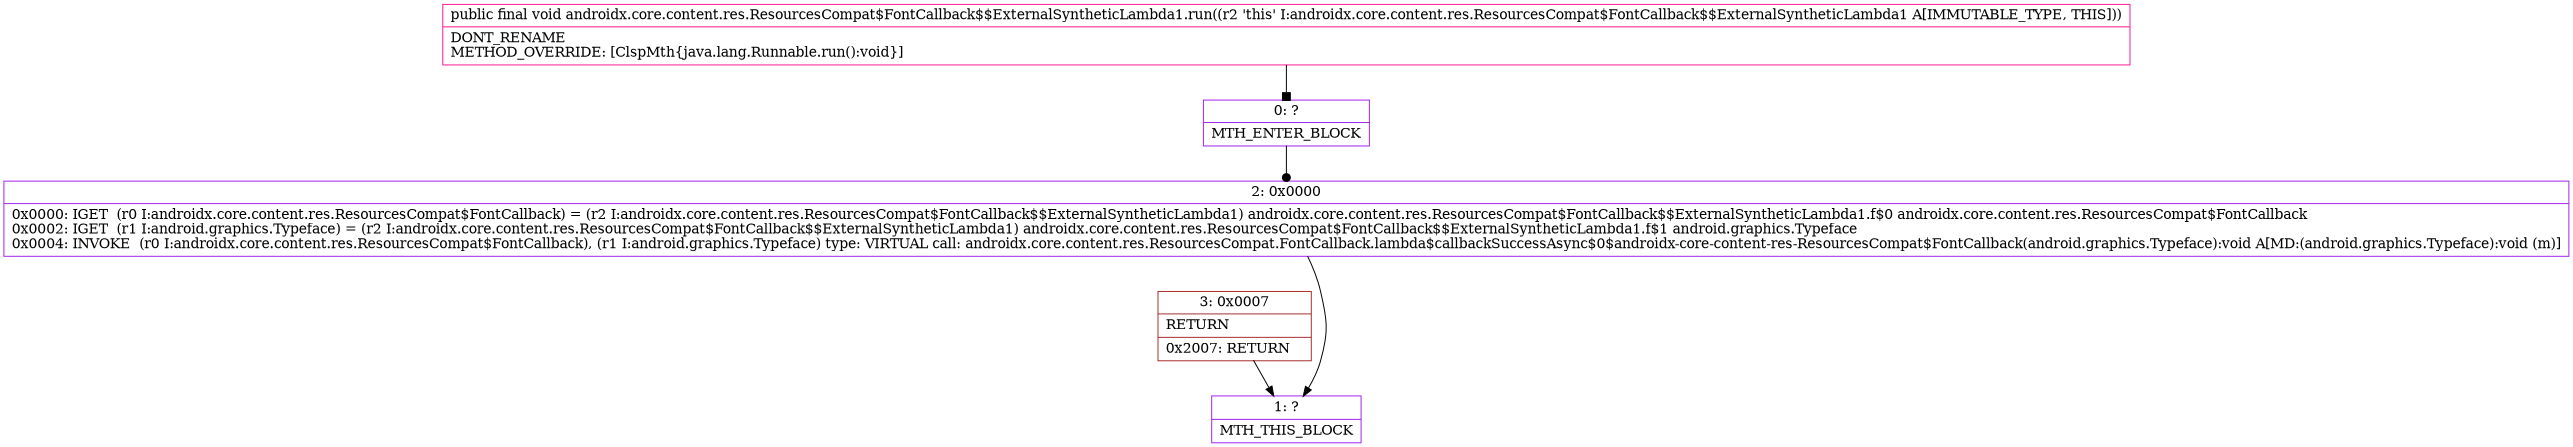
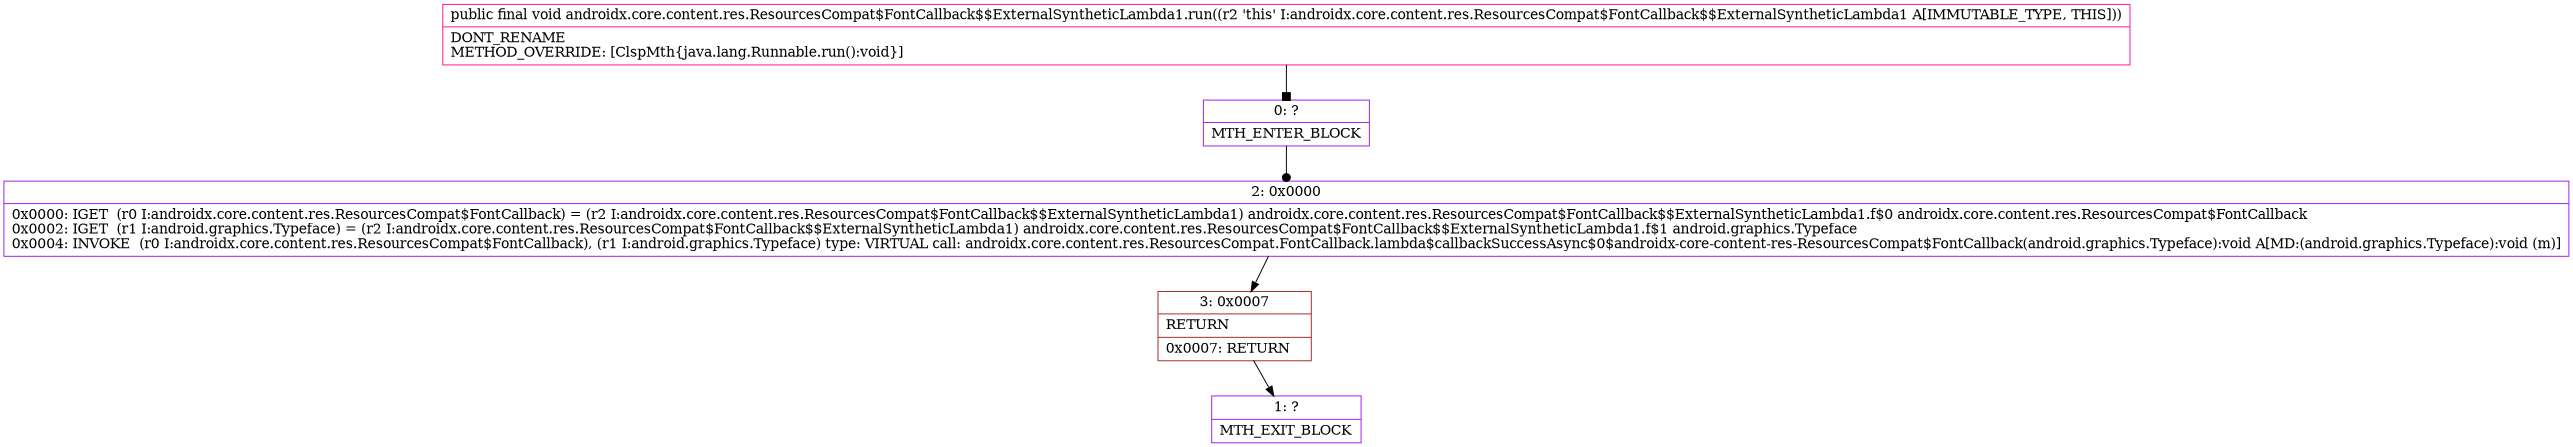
(1326, 322) -> (1262, 269)
(1235, 349) -> (1235, 349)
(1286, 431) -> (1286, 431)
